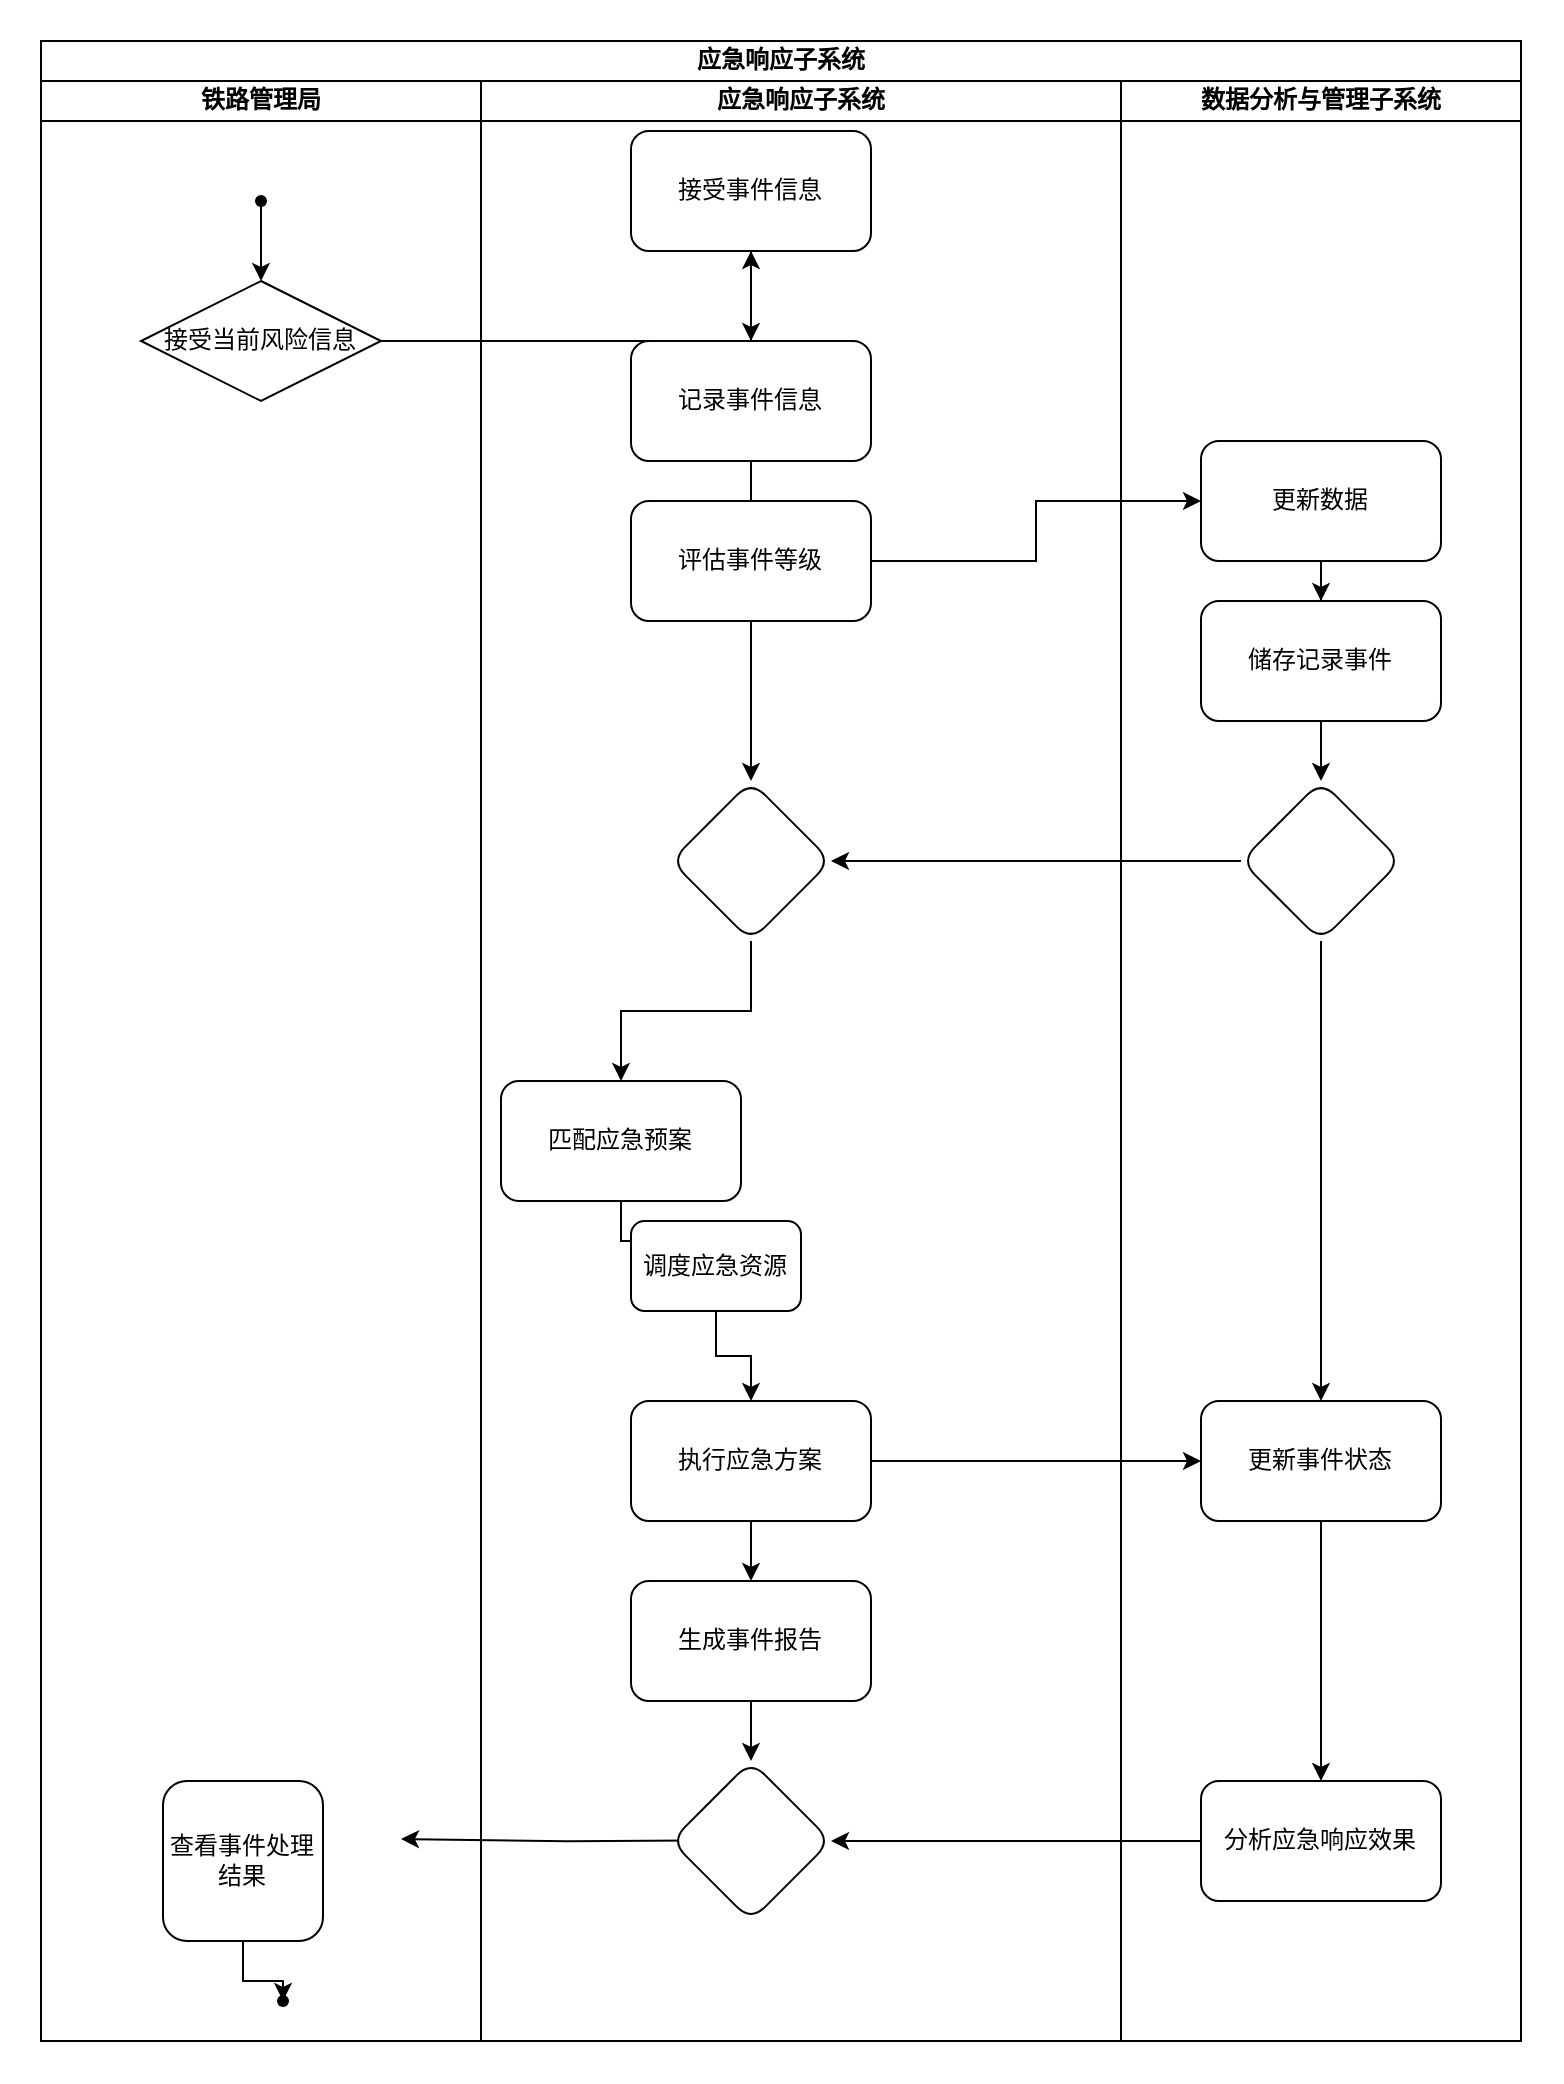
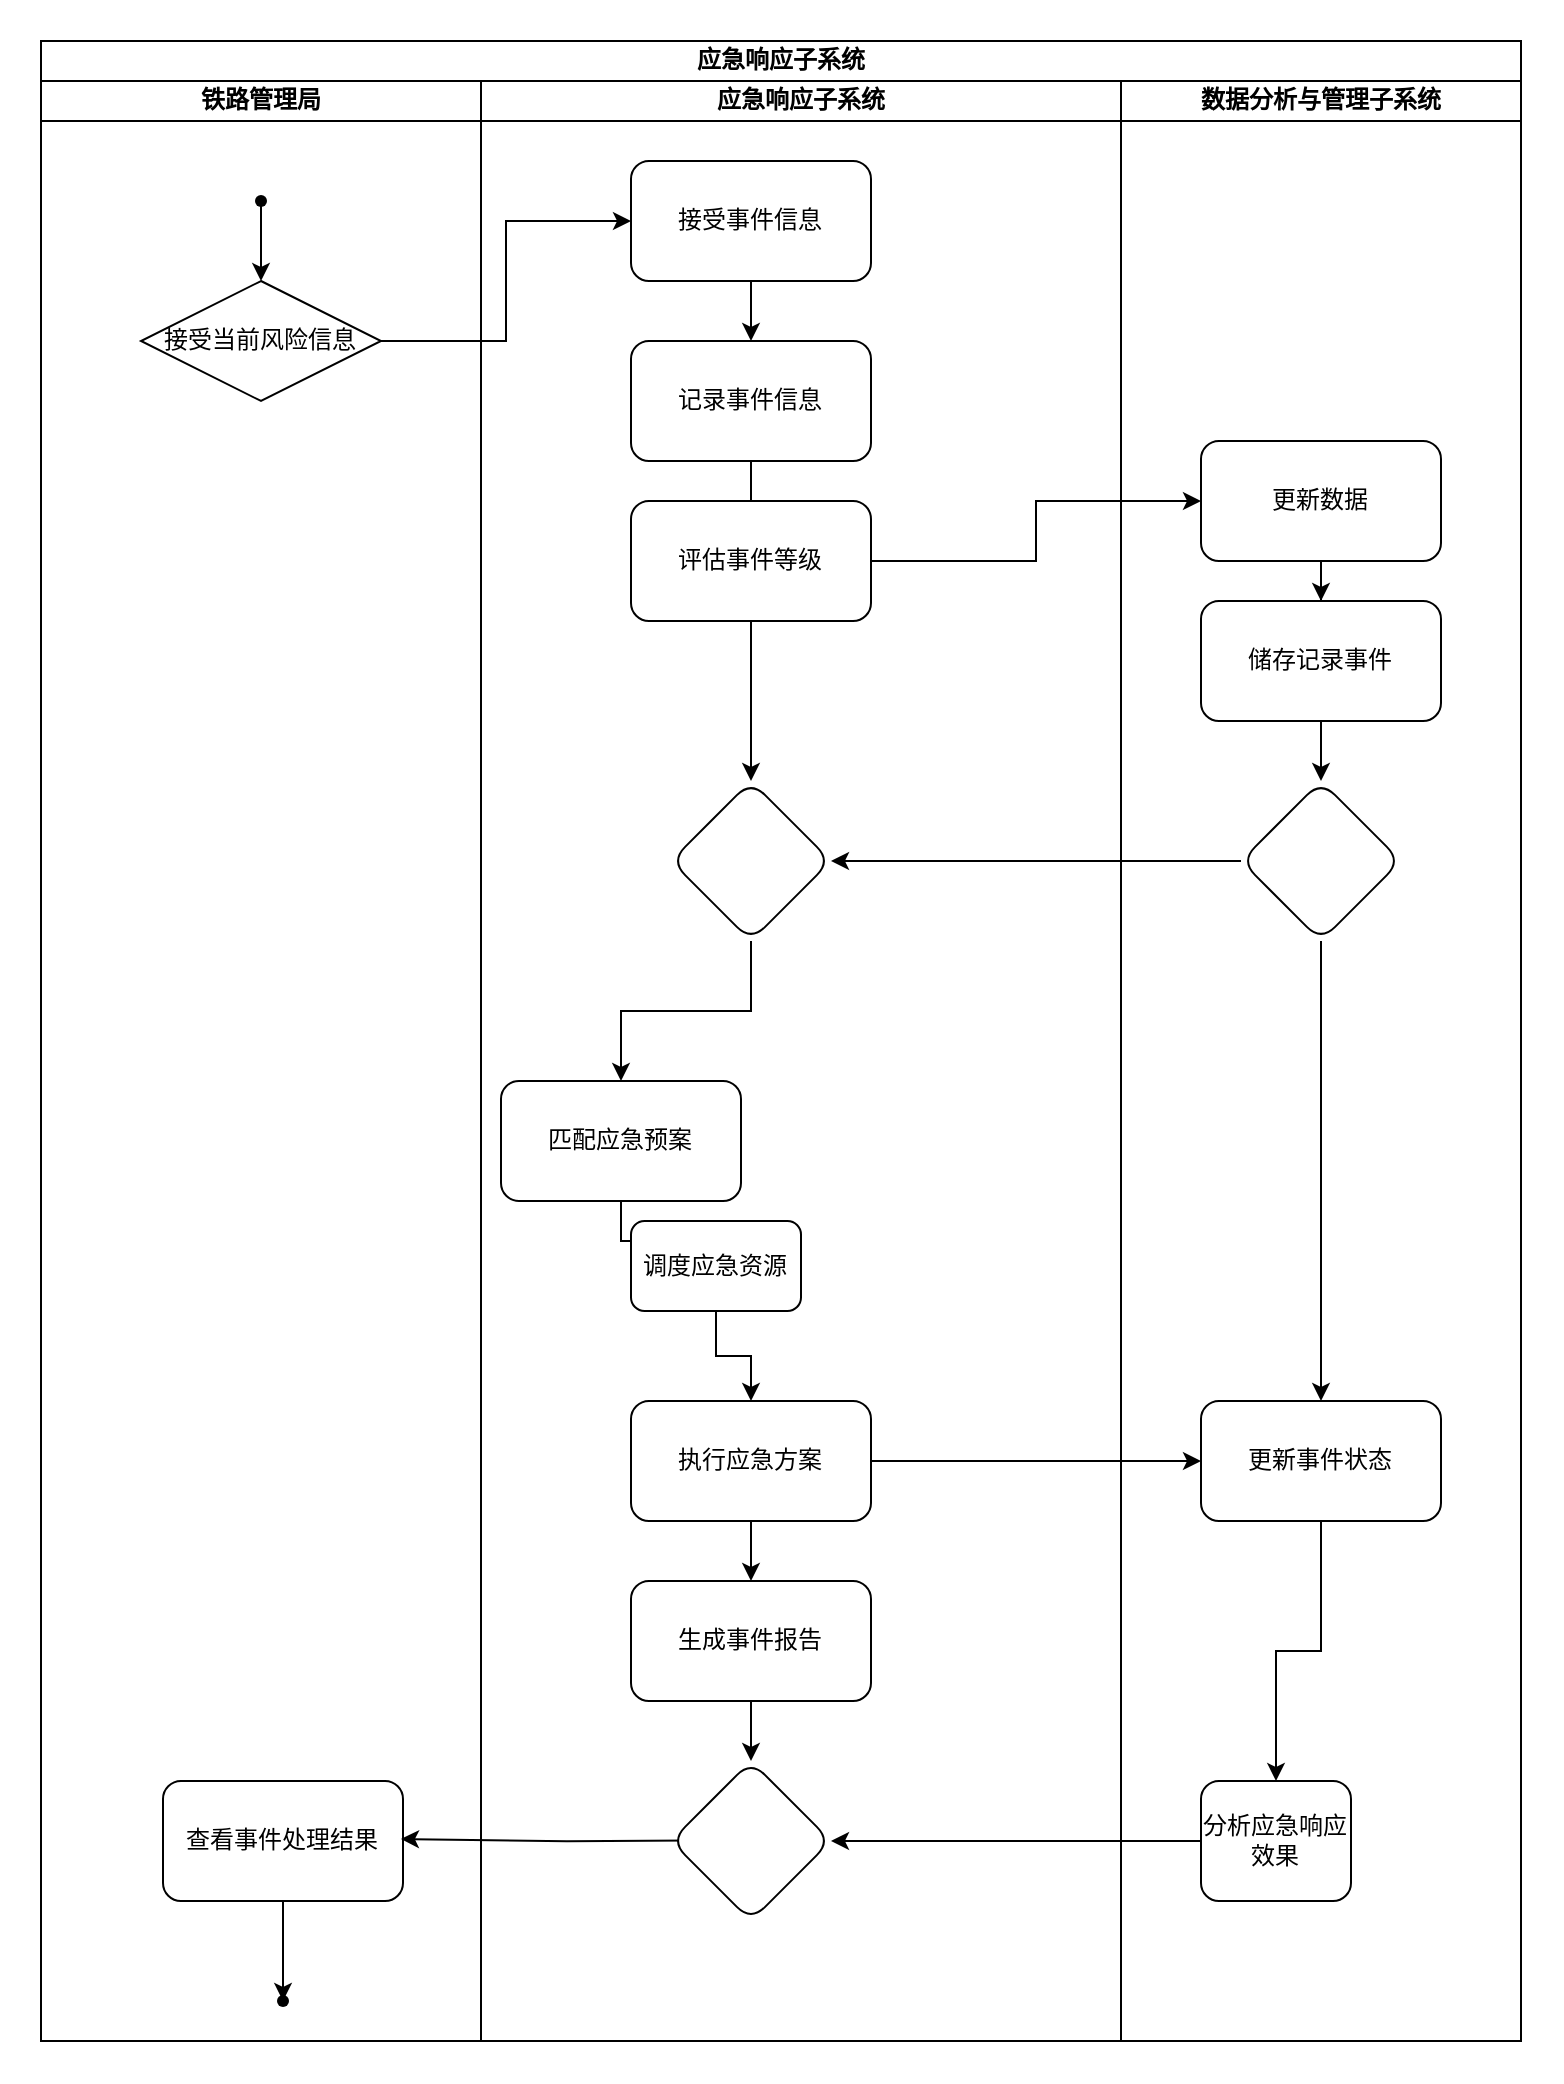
(751, 191) -> (751, 221)
(1321, 1841) -> (1276, 1841)
(243, 1861) -> (283, 1841)
